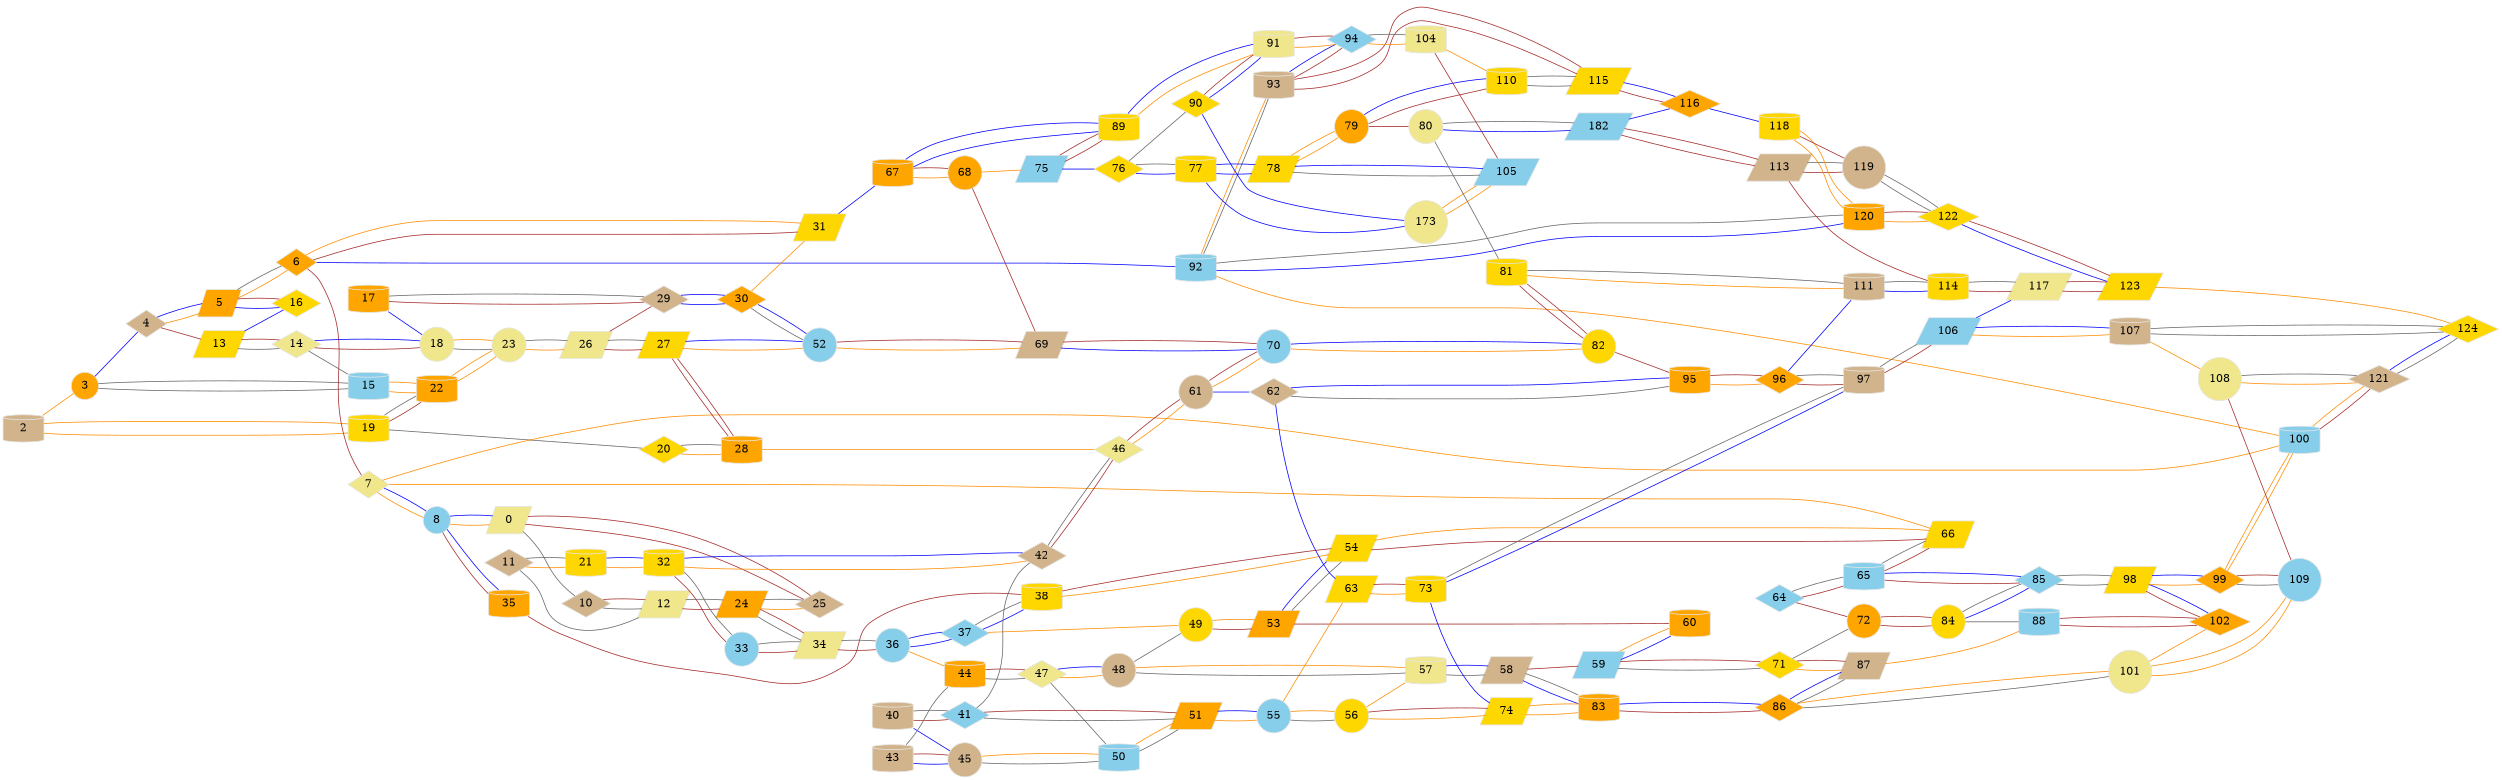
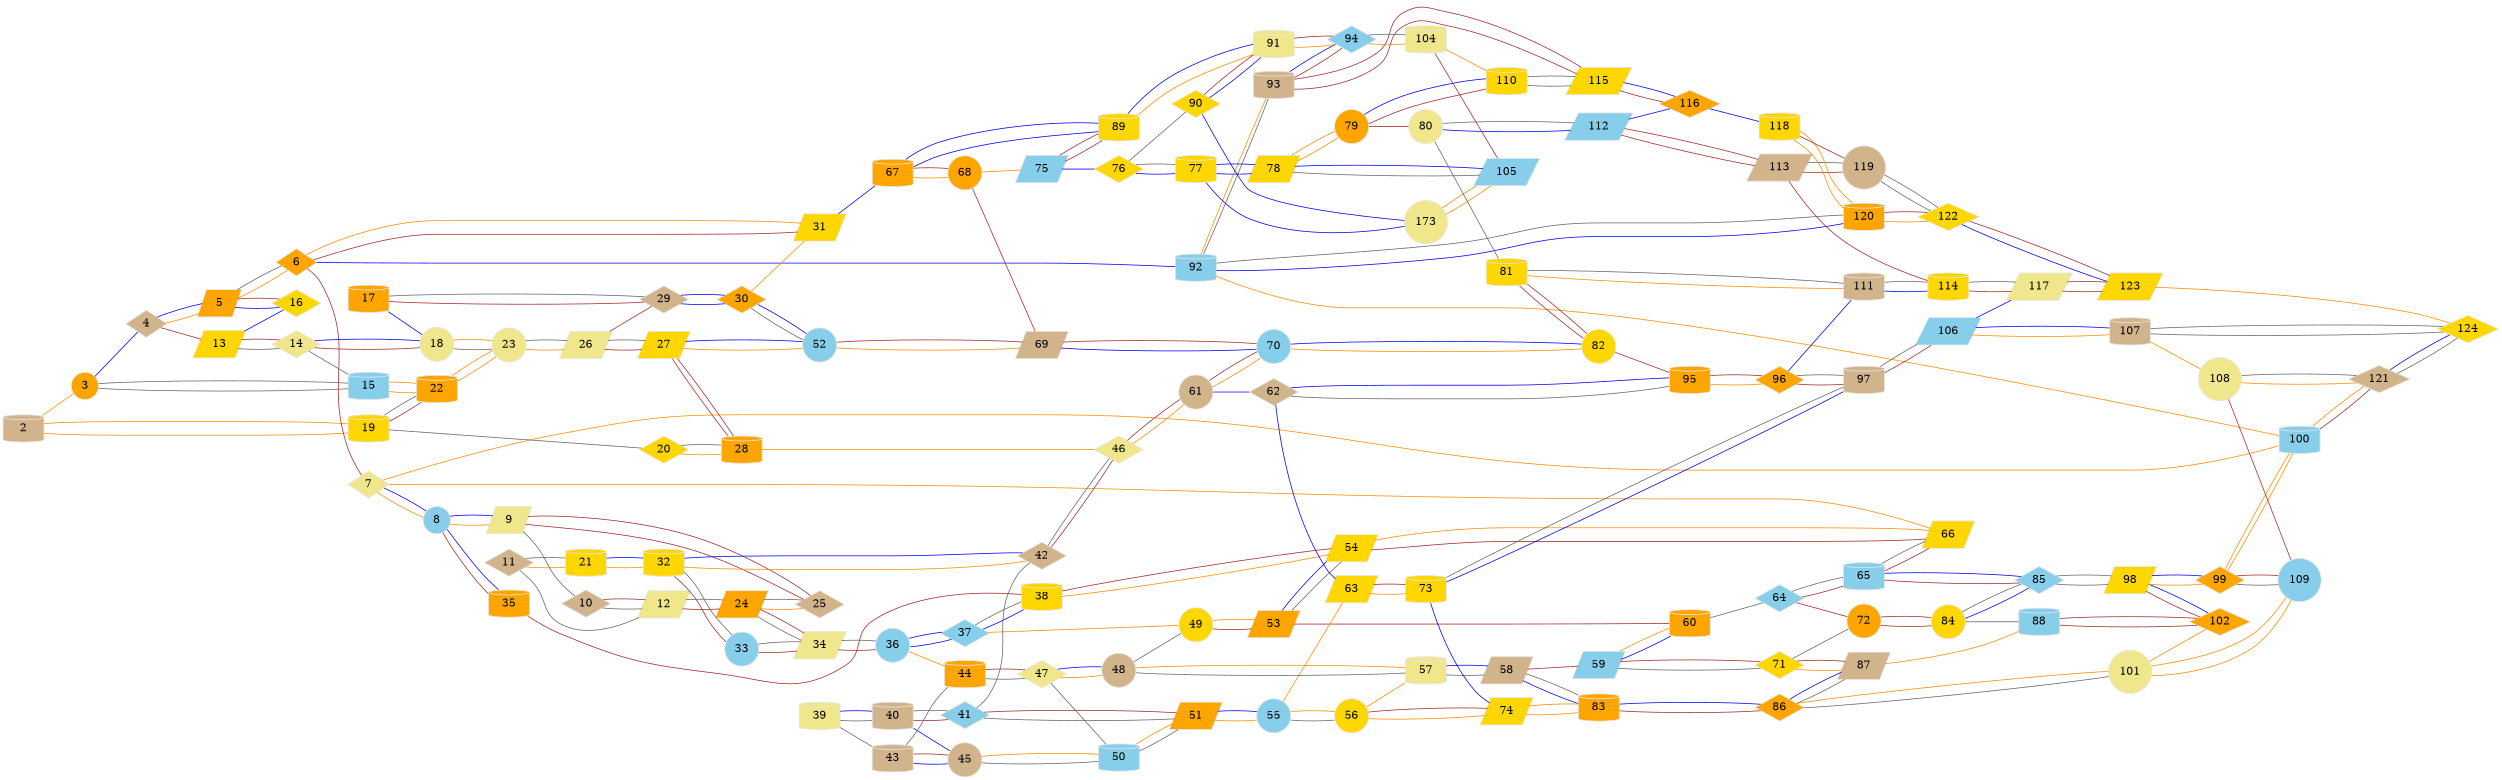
(1599, 127) -> (1599, 127)
(509, 520) -> (509, 520)
none -> (1737, 610)
none -> (820, 716)
